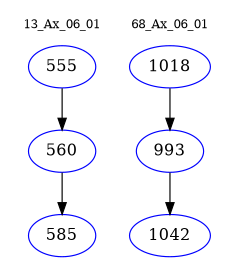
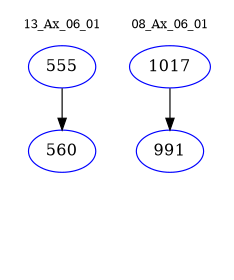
(170, 25) -> (170, 25)
(170, 67) -> (170, 67)
(170, 151) -> (170, 151)
(62, 236) -> none
(170, 236) -> none
